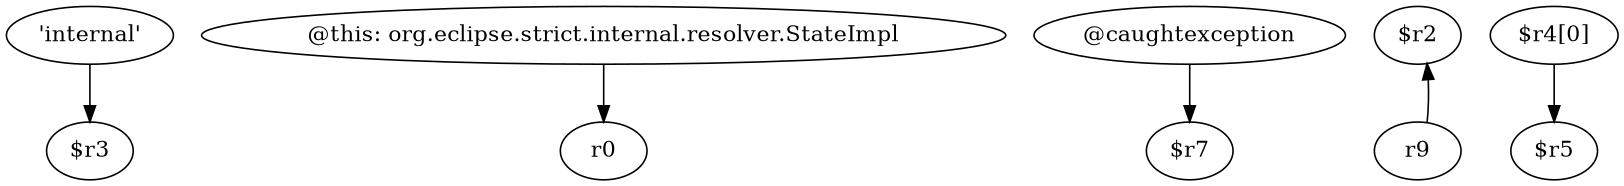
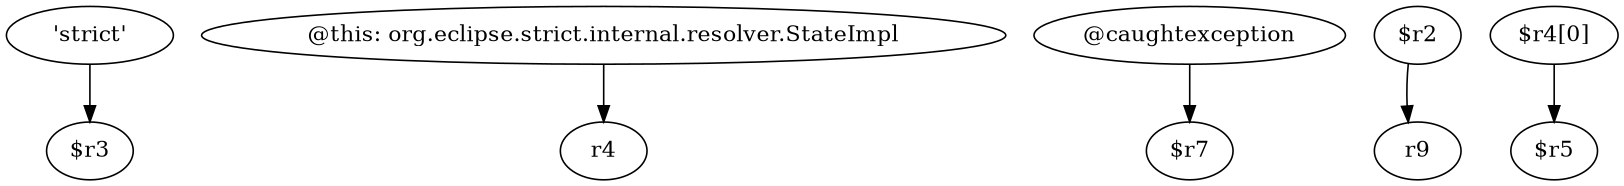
(90, 35) -> (90, 35)
(1428, 101) -> (1407, 85)
(604, 151) -> (604, 151)
